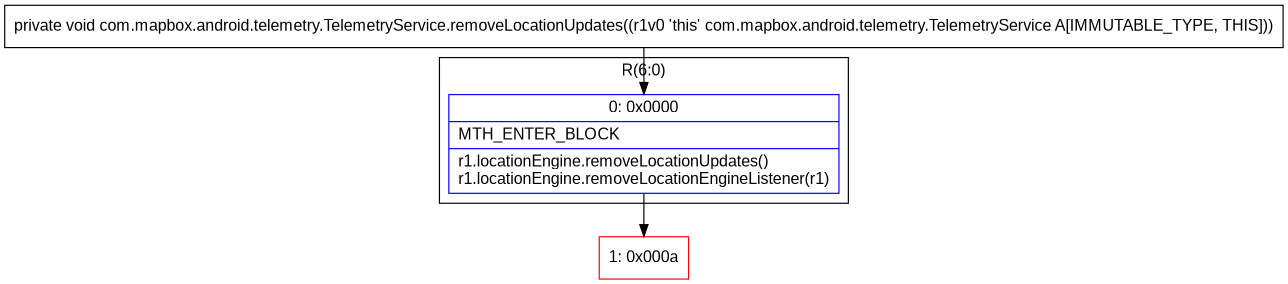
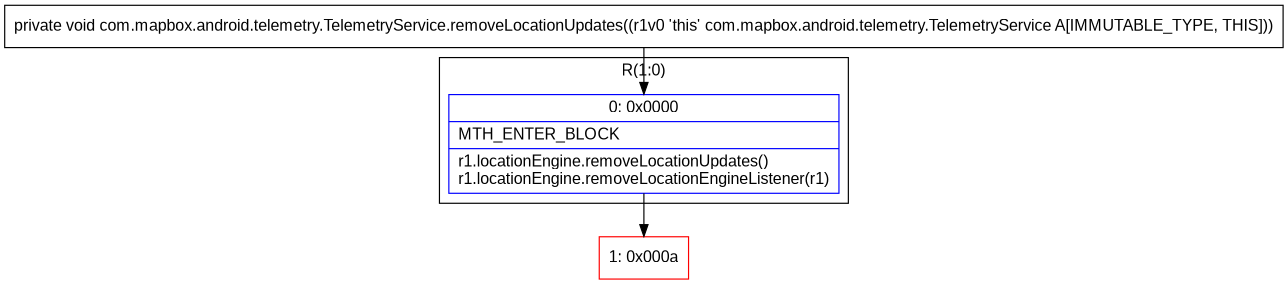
(644, 71) -> (644, 71)
